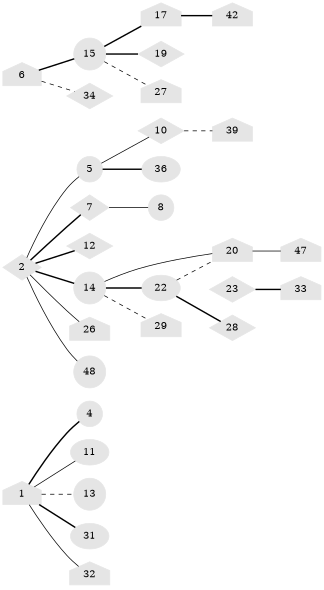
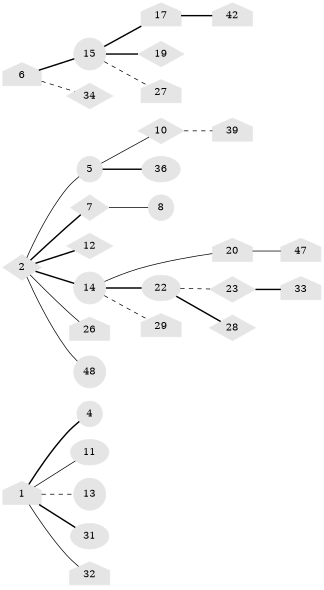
(195, 271) -> (195, 289)
